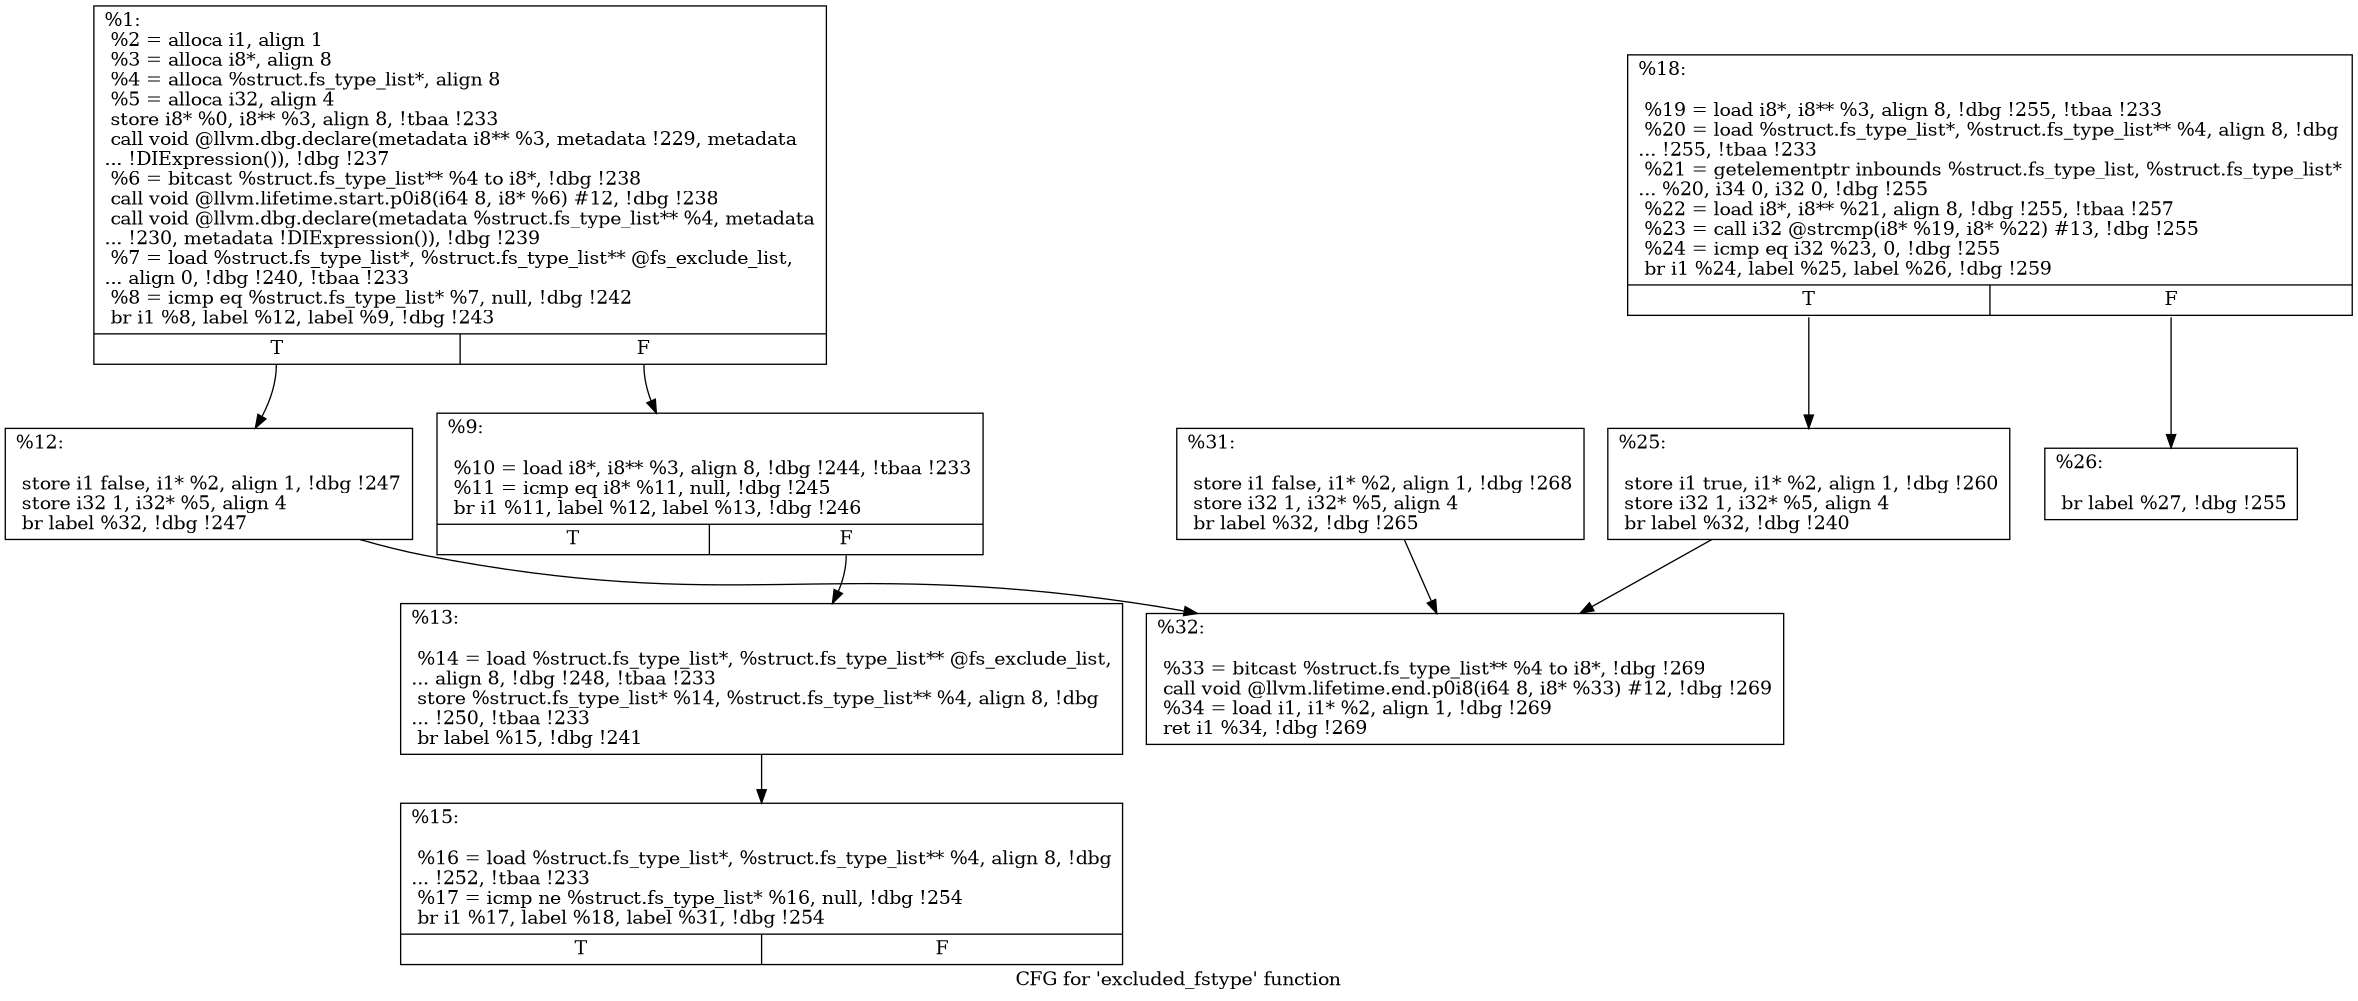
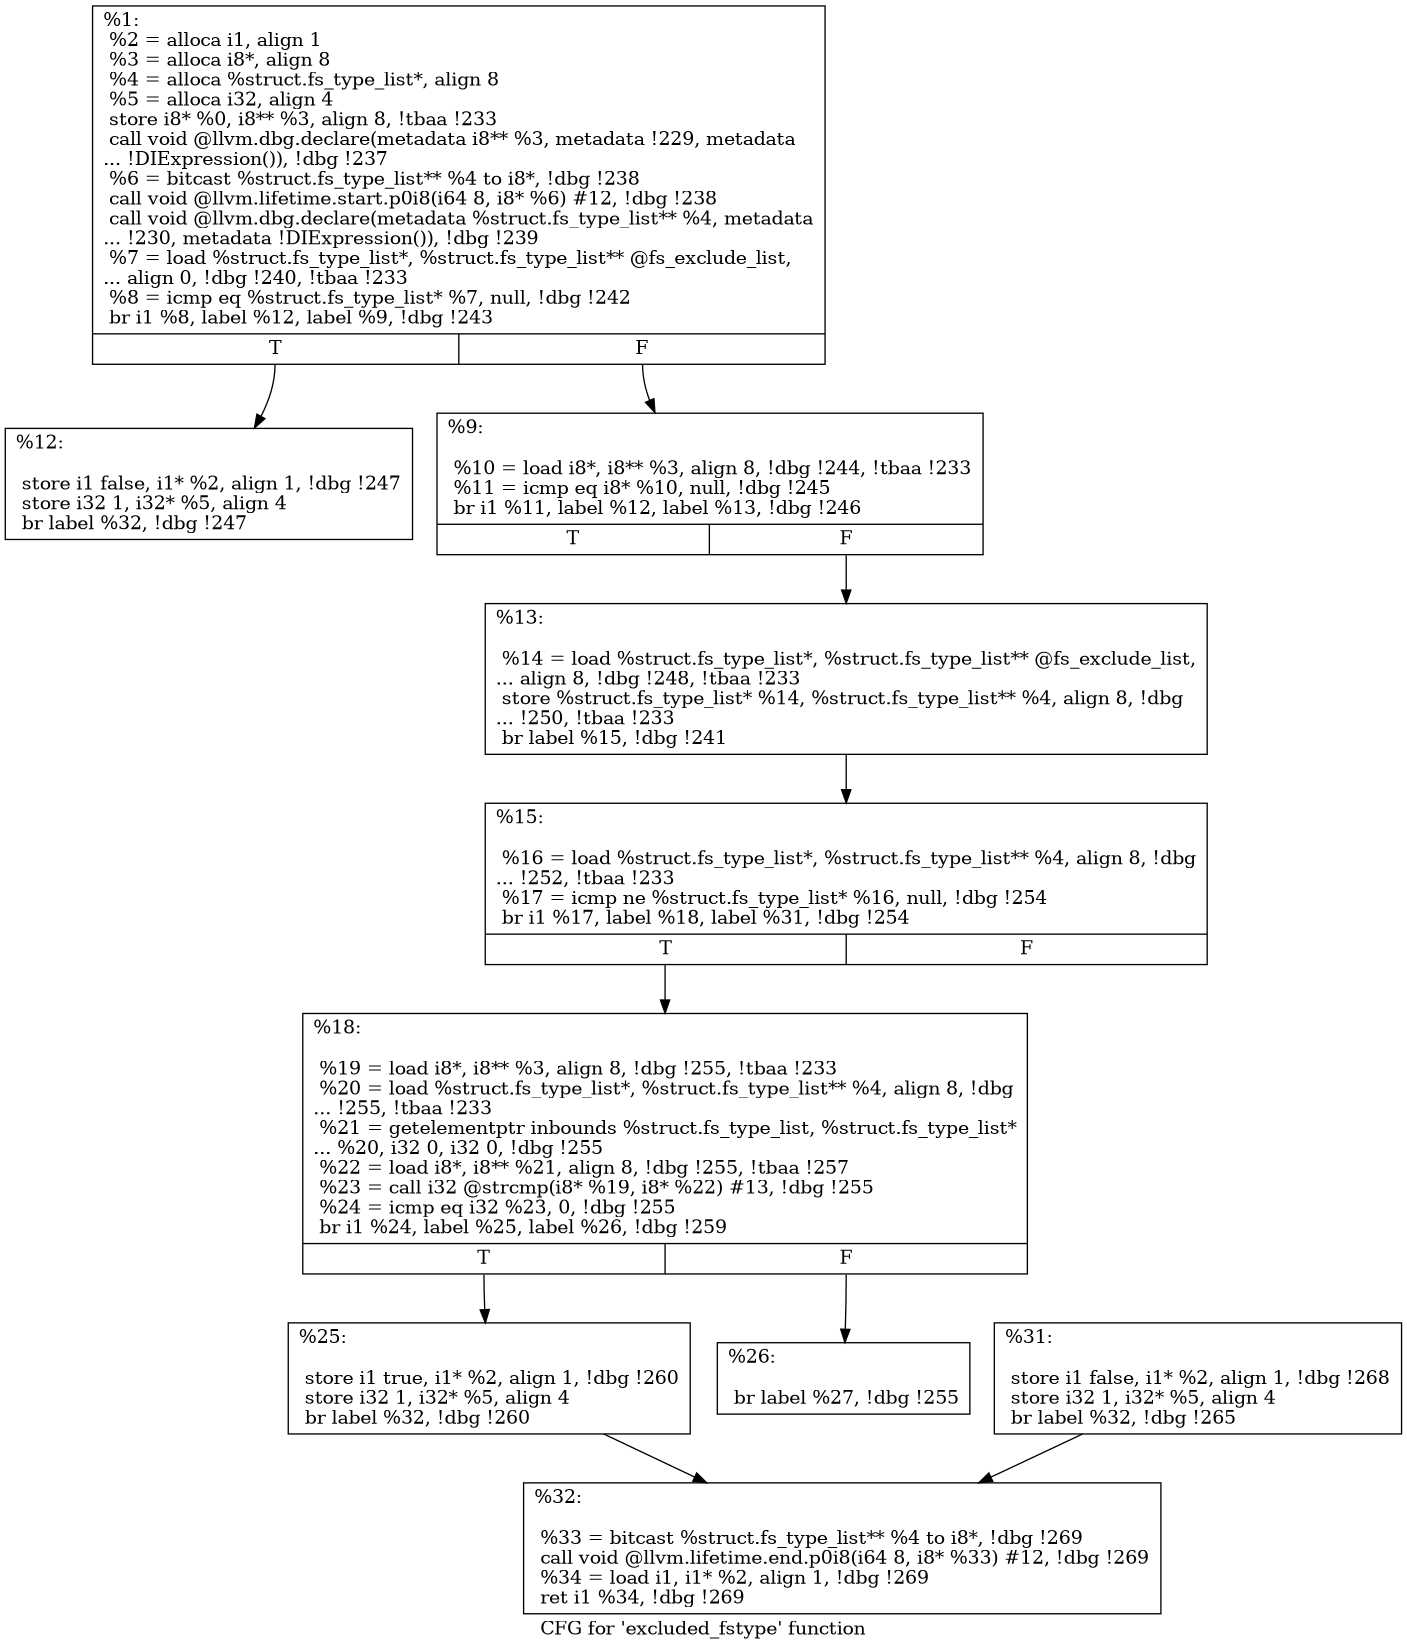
(1784, 190) -> (459, 1148)
(639, 489) -> (639, 489)
(1734, 524) -> (415, 1418)
(771, 585) -> none
none -> (665, 983)
